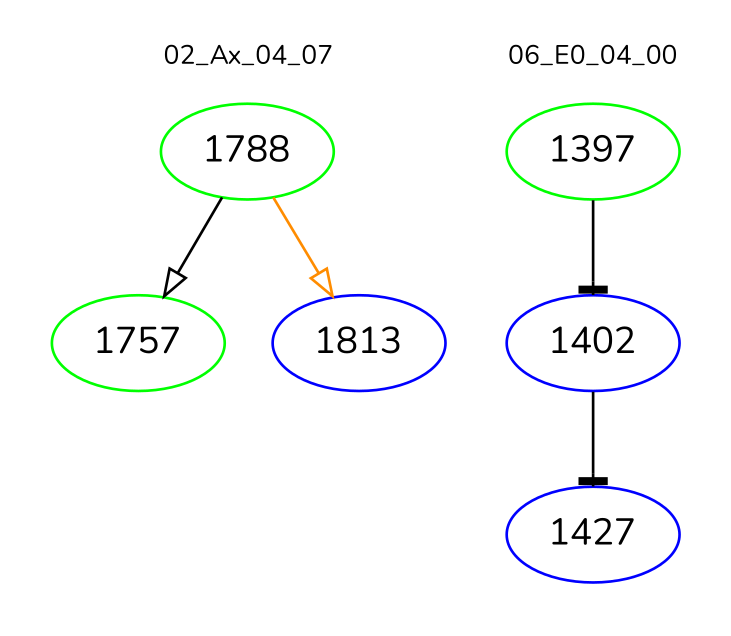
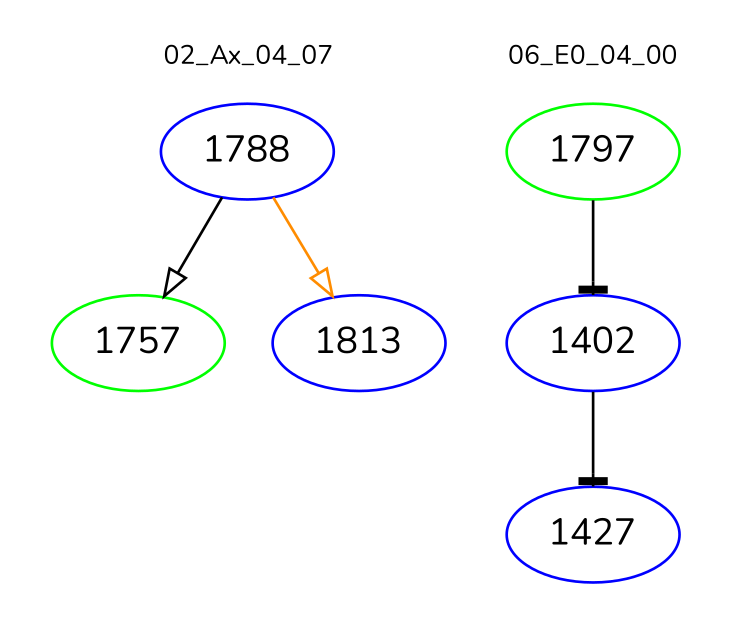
(247, 152) -> (247, 152)
(593, 152) -> (593, 152)
